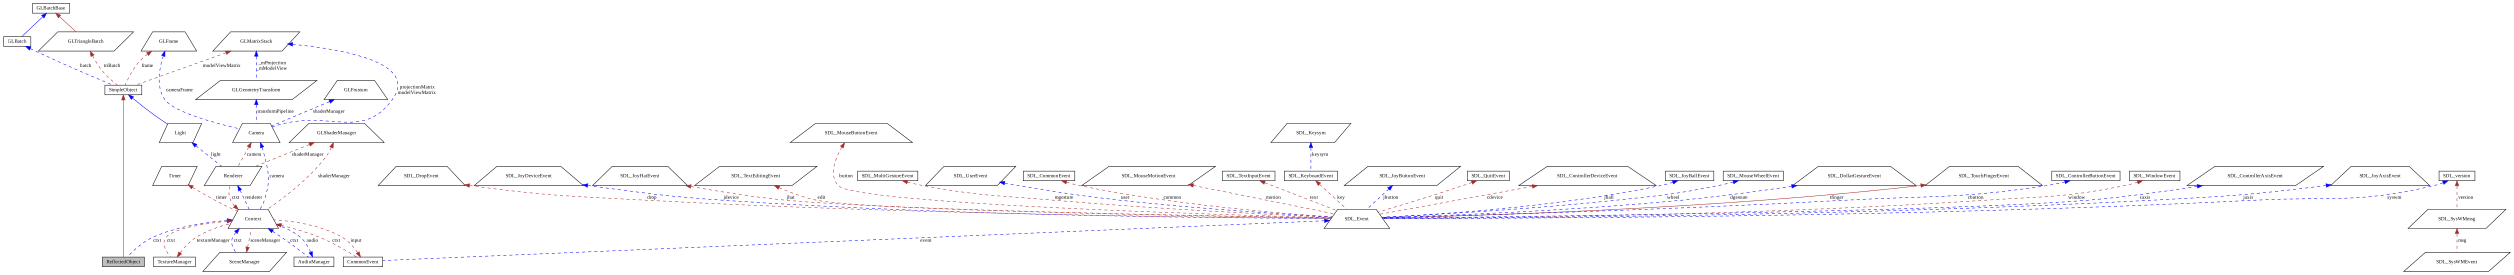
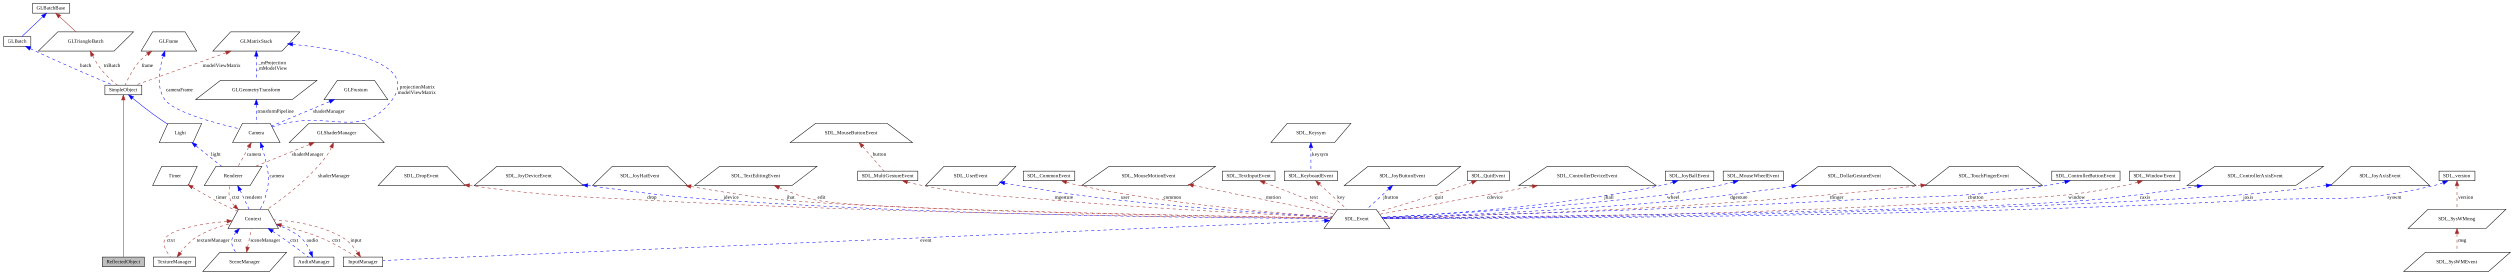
(1719, 203) -> (1719, 203)
(1064, 208) -> (873, 159)
(169, 231) -> none
(363, 262) -> (363, 262)
